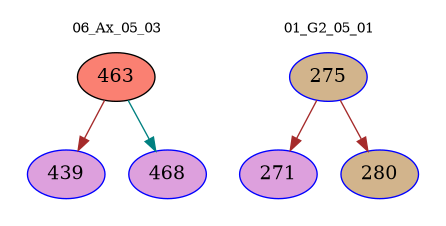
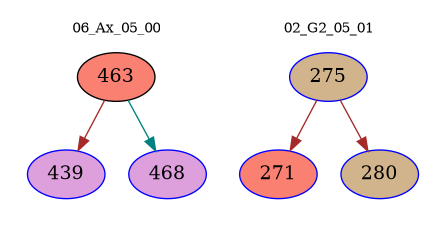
(117, 29) -> (117, 29)
(329, 29) -> (329, 29)
(278, 174) -> (278, 174)
